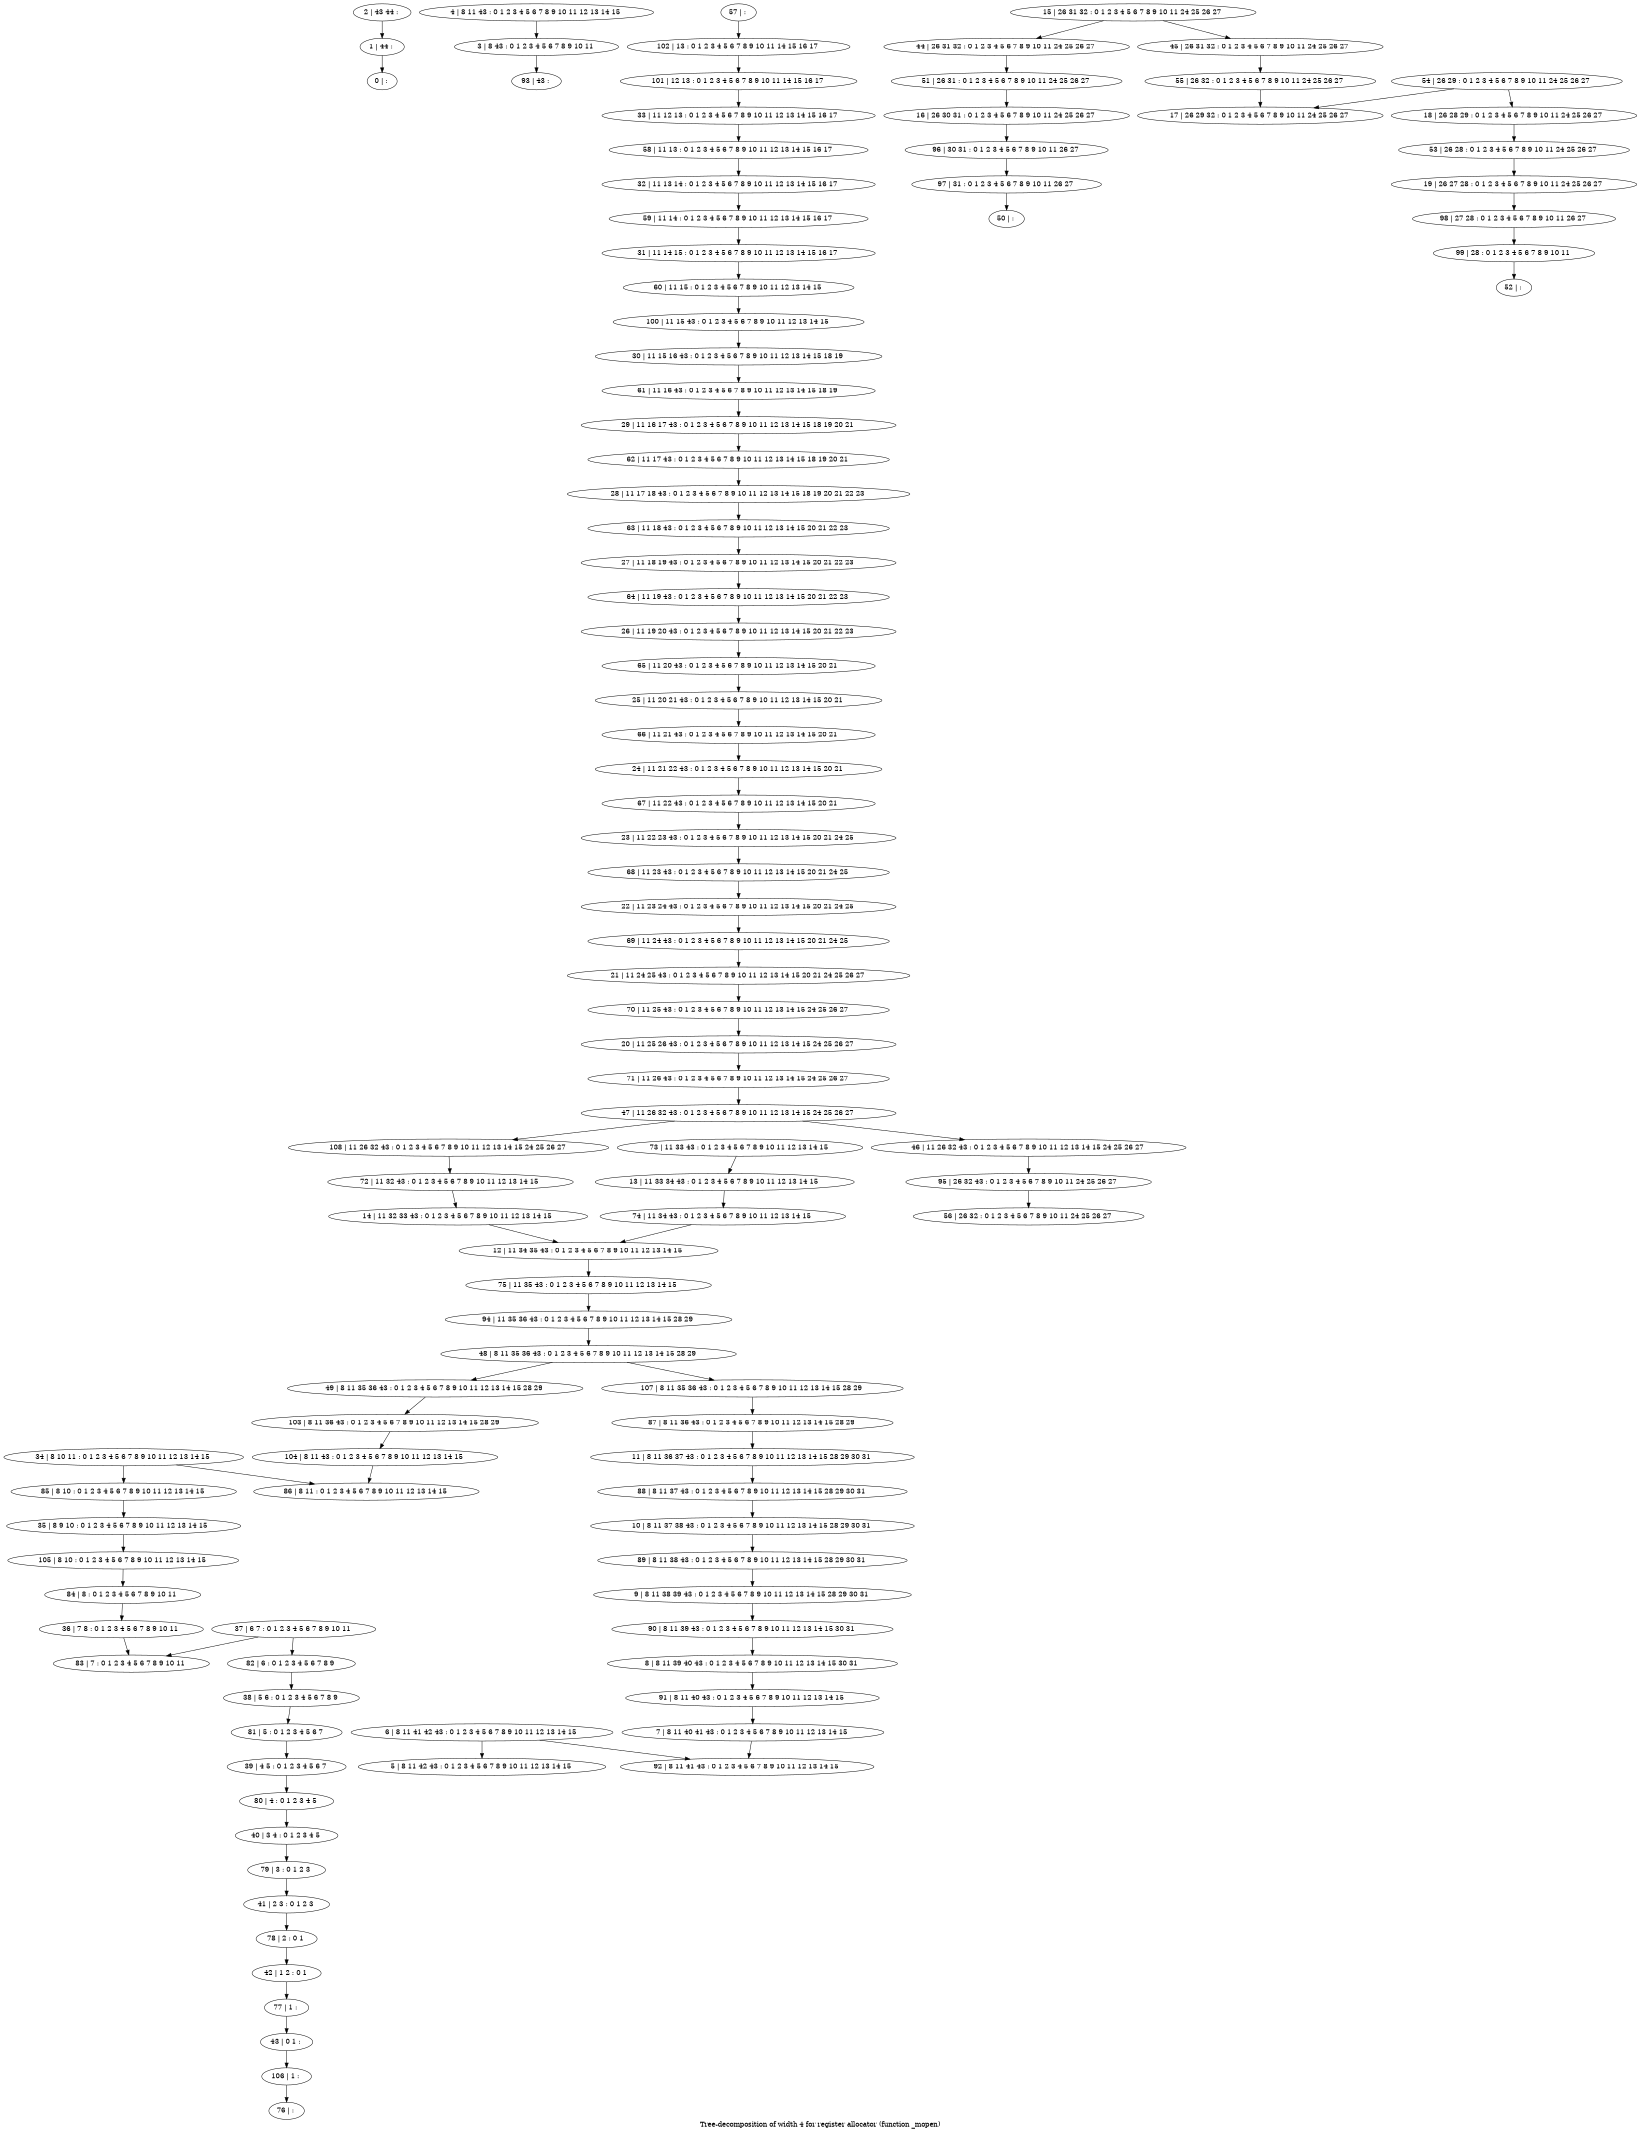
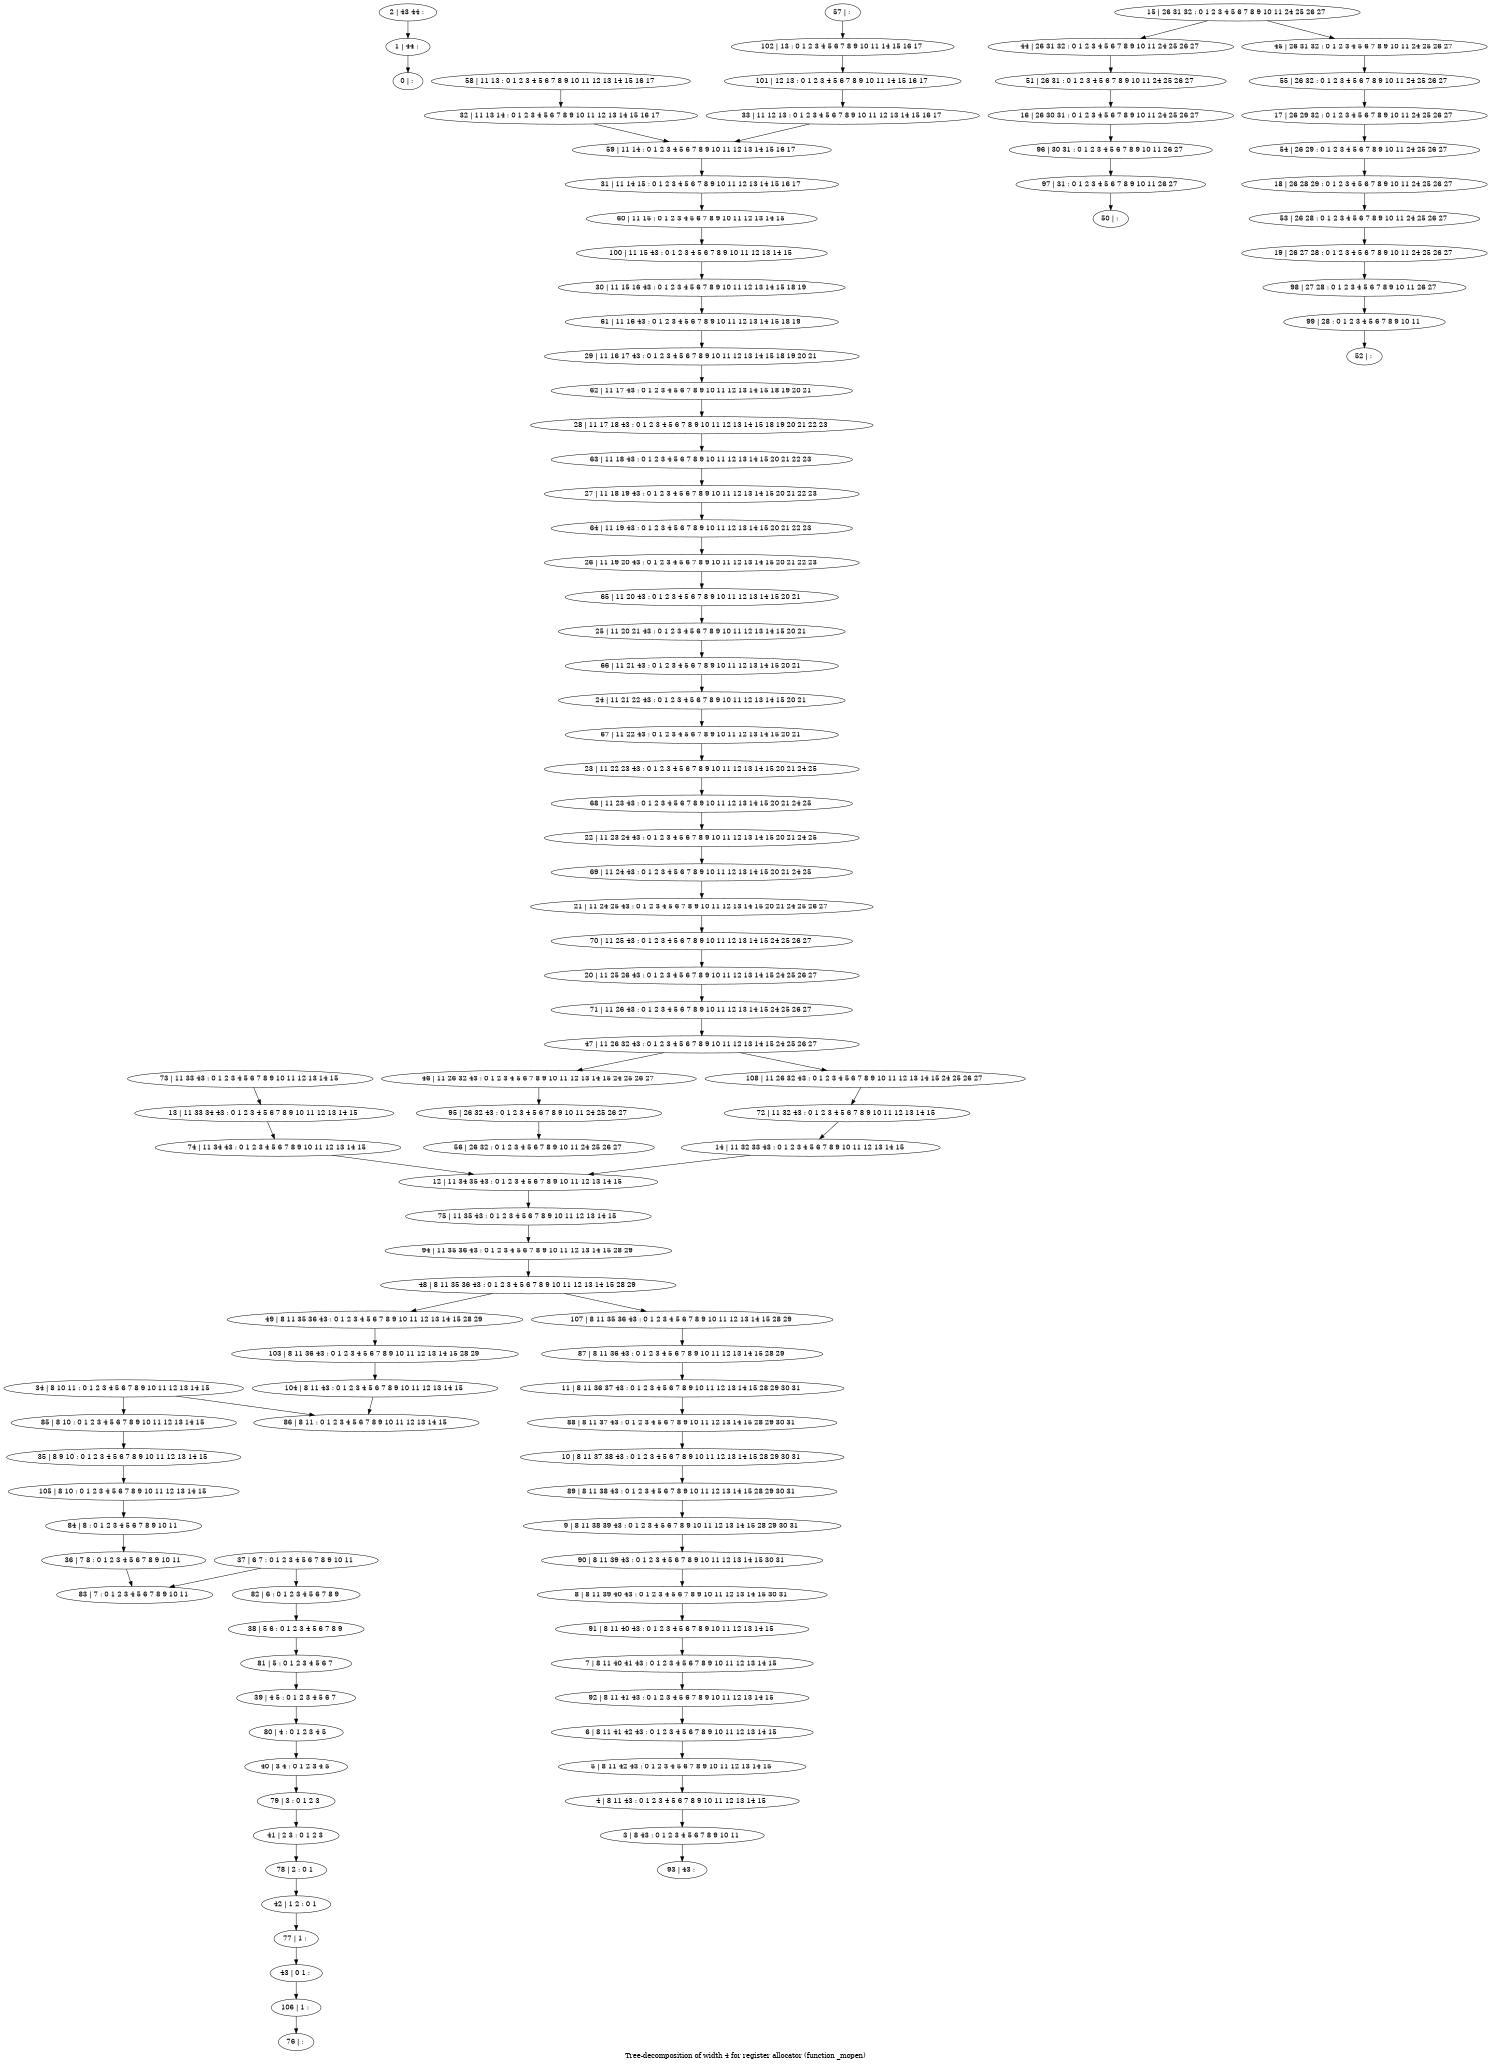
(1386, 98) -> (1364, 130)
(739, 130) -> (775, 132)
(612, 1749) -> (682, 1713)
none -> (682, 1782)
